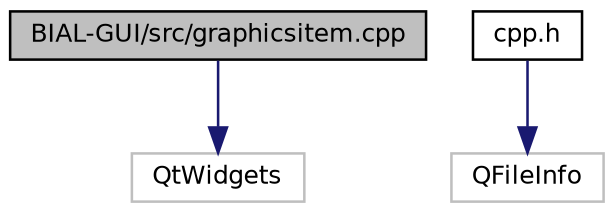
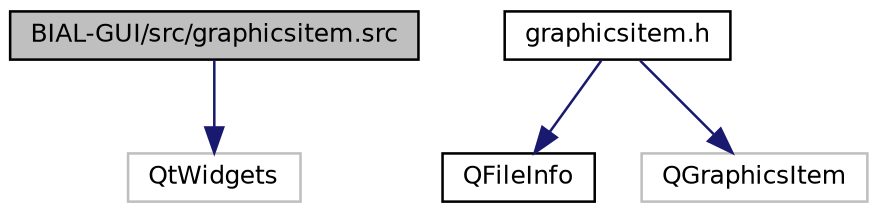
(218, 36) -> (214, 36)
(528, 36) -> (618, 36)
(528, 178) -> (519, 178)
none -> (754, 178)
